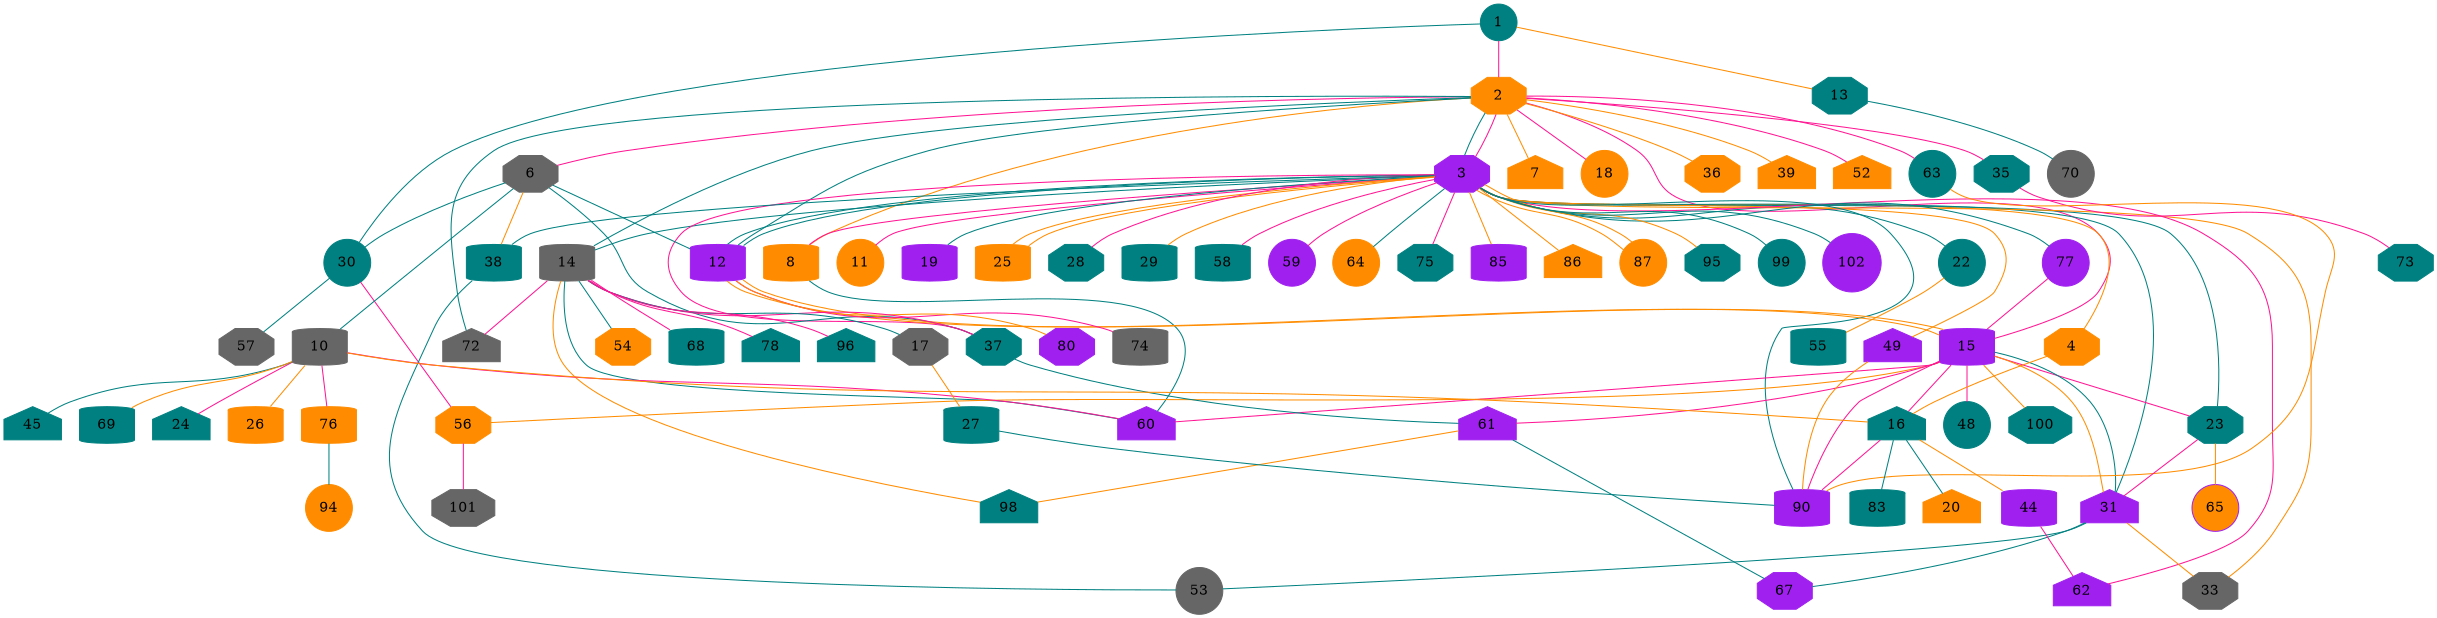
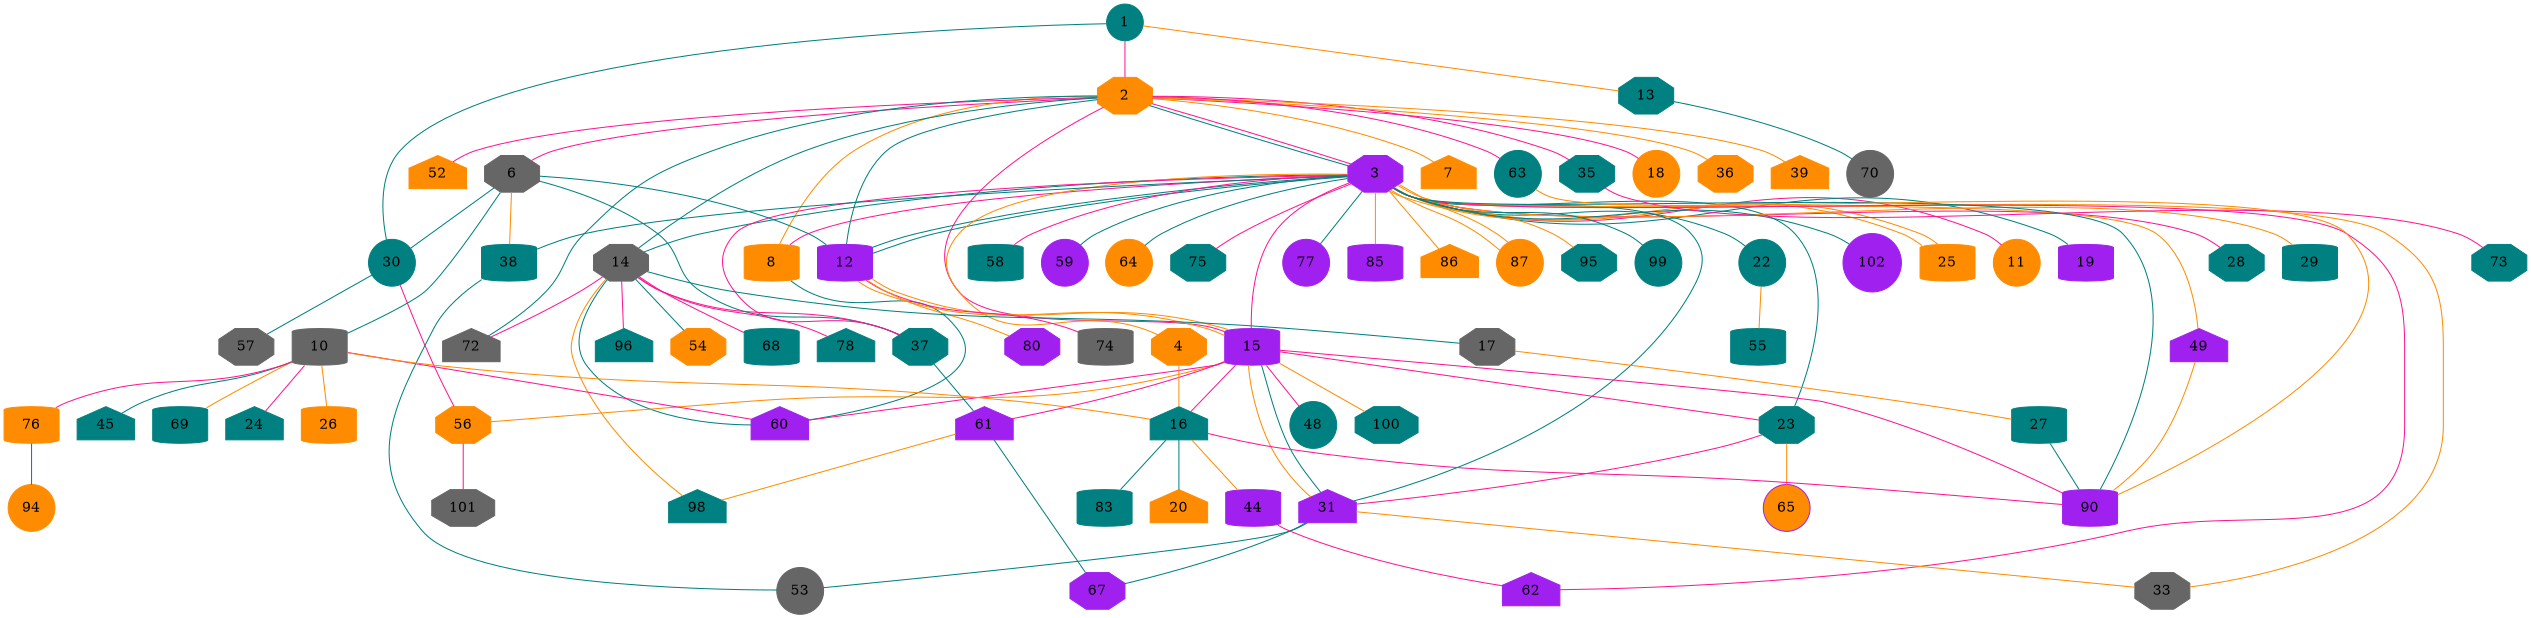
(1370, 209) -> (1203, 197)
(567, 263) -> (621, 263)
(2018, 304) -> (1272, 236)
